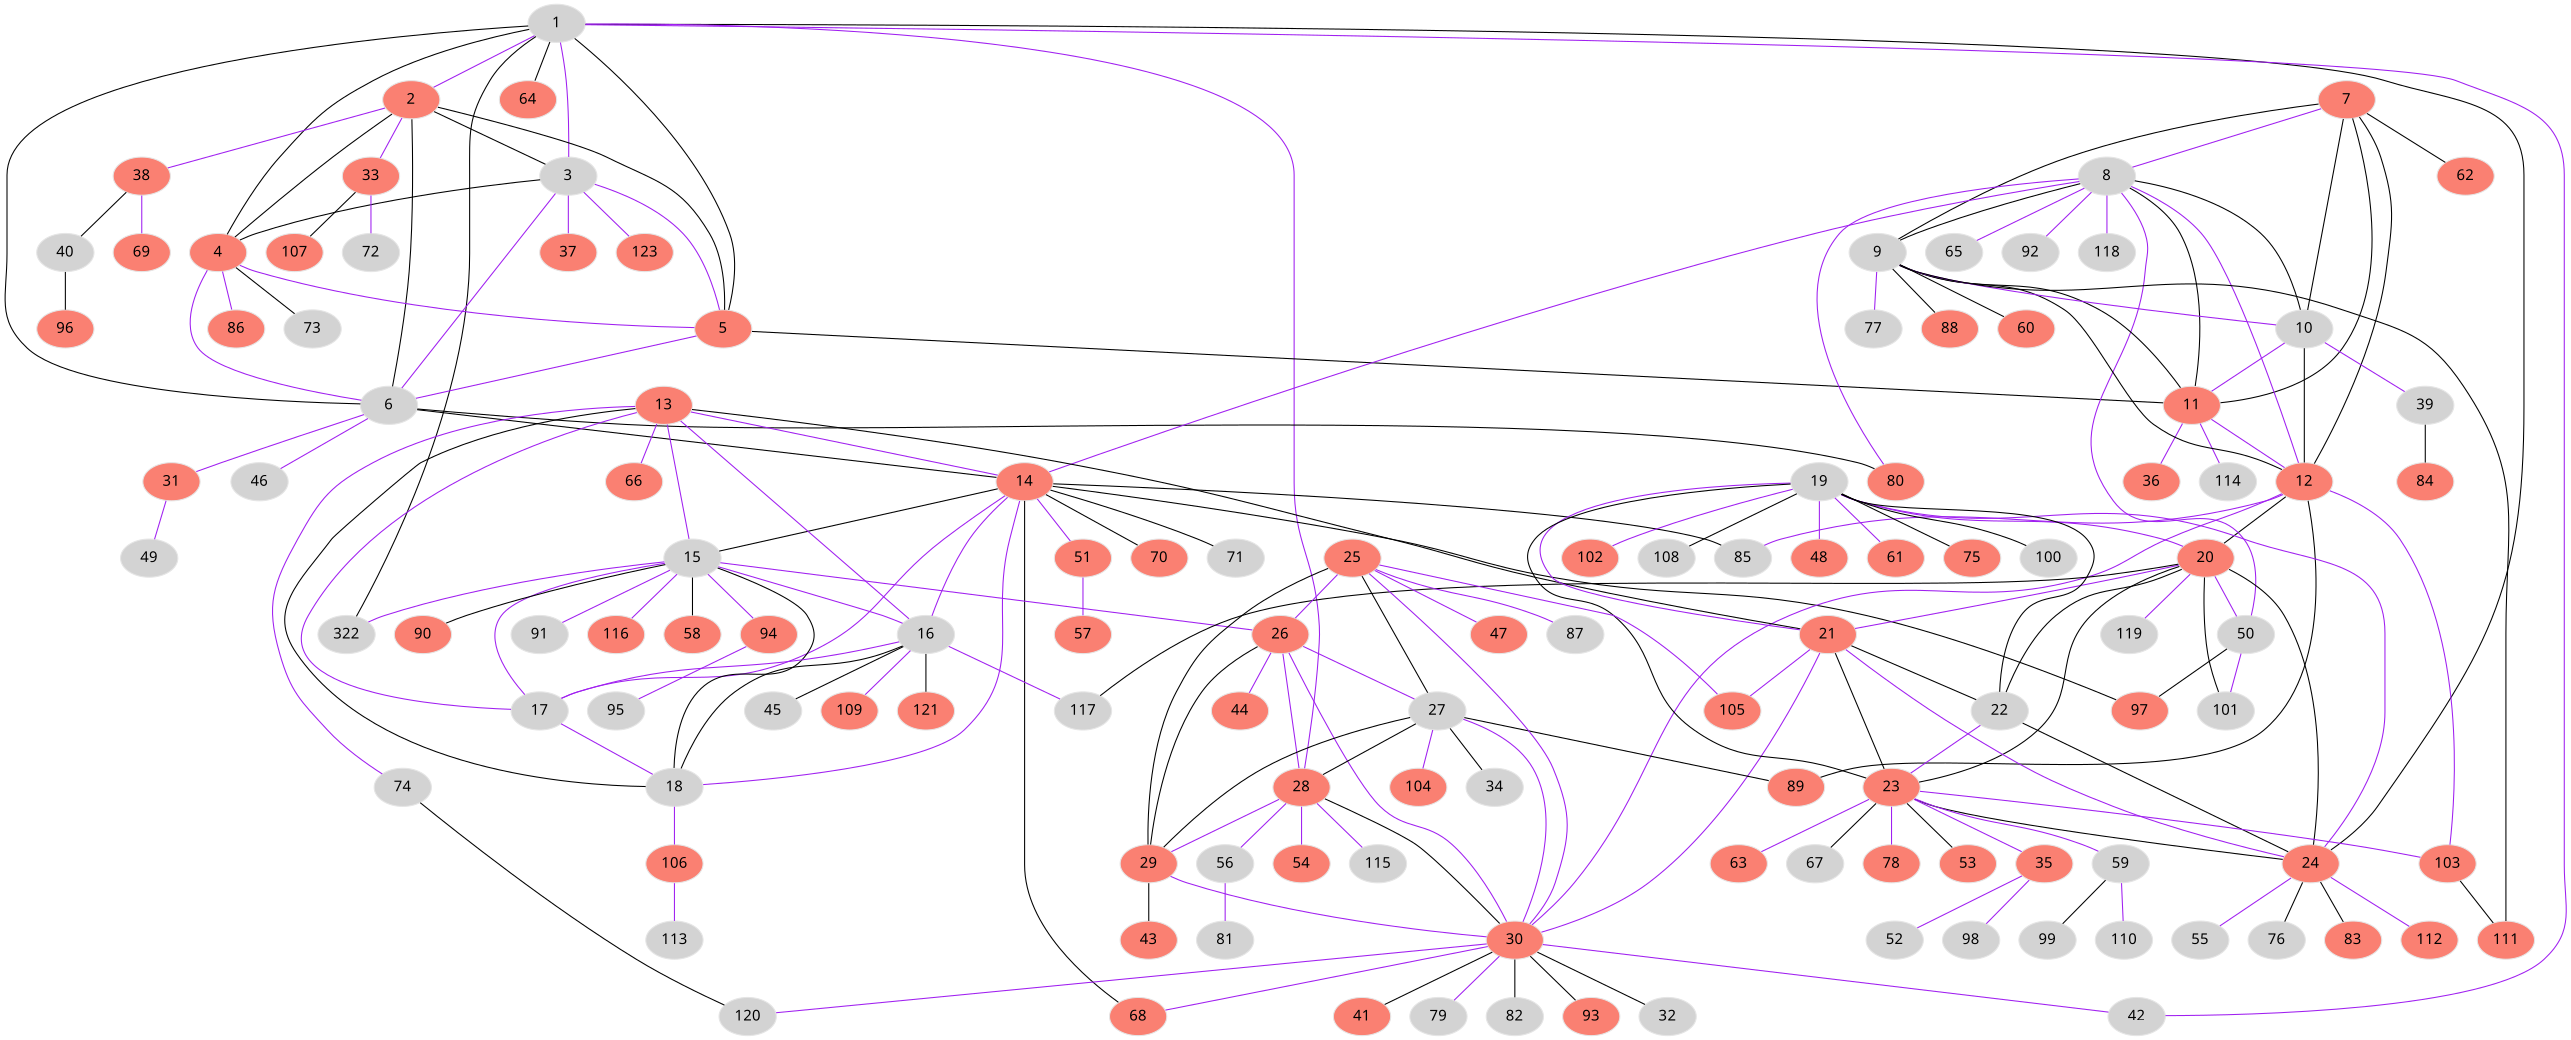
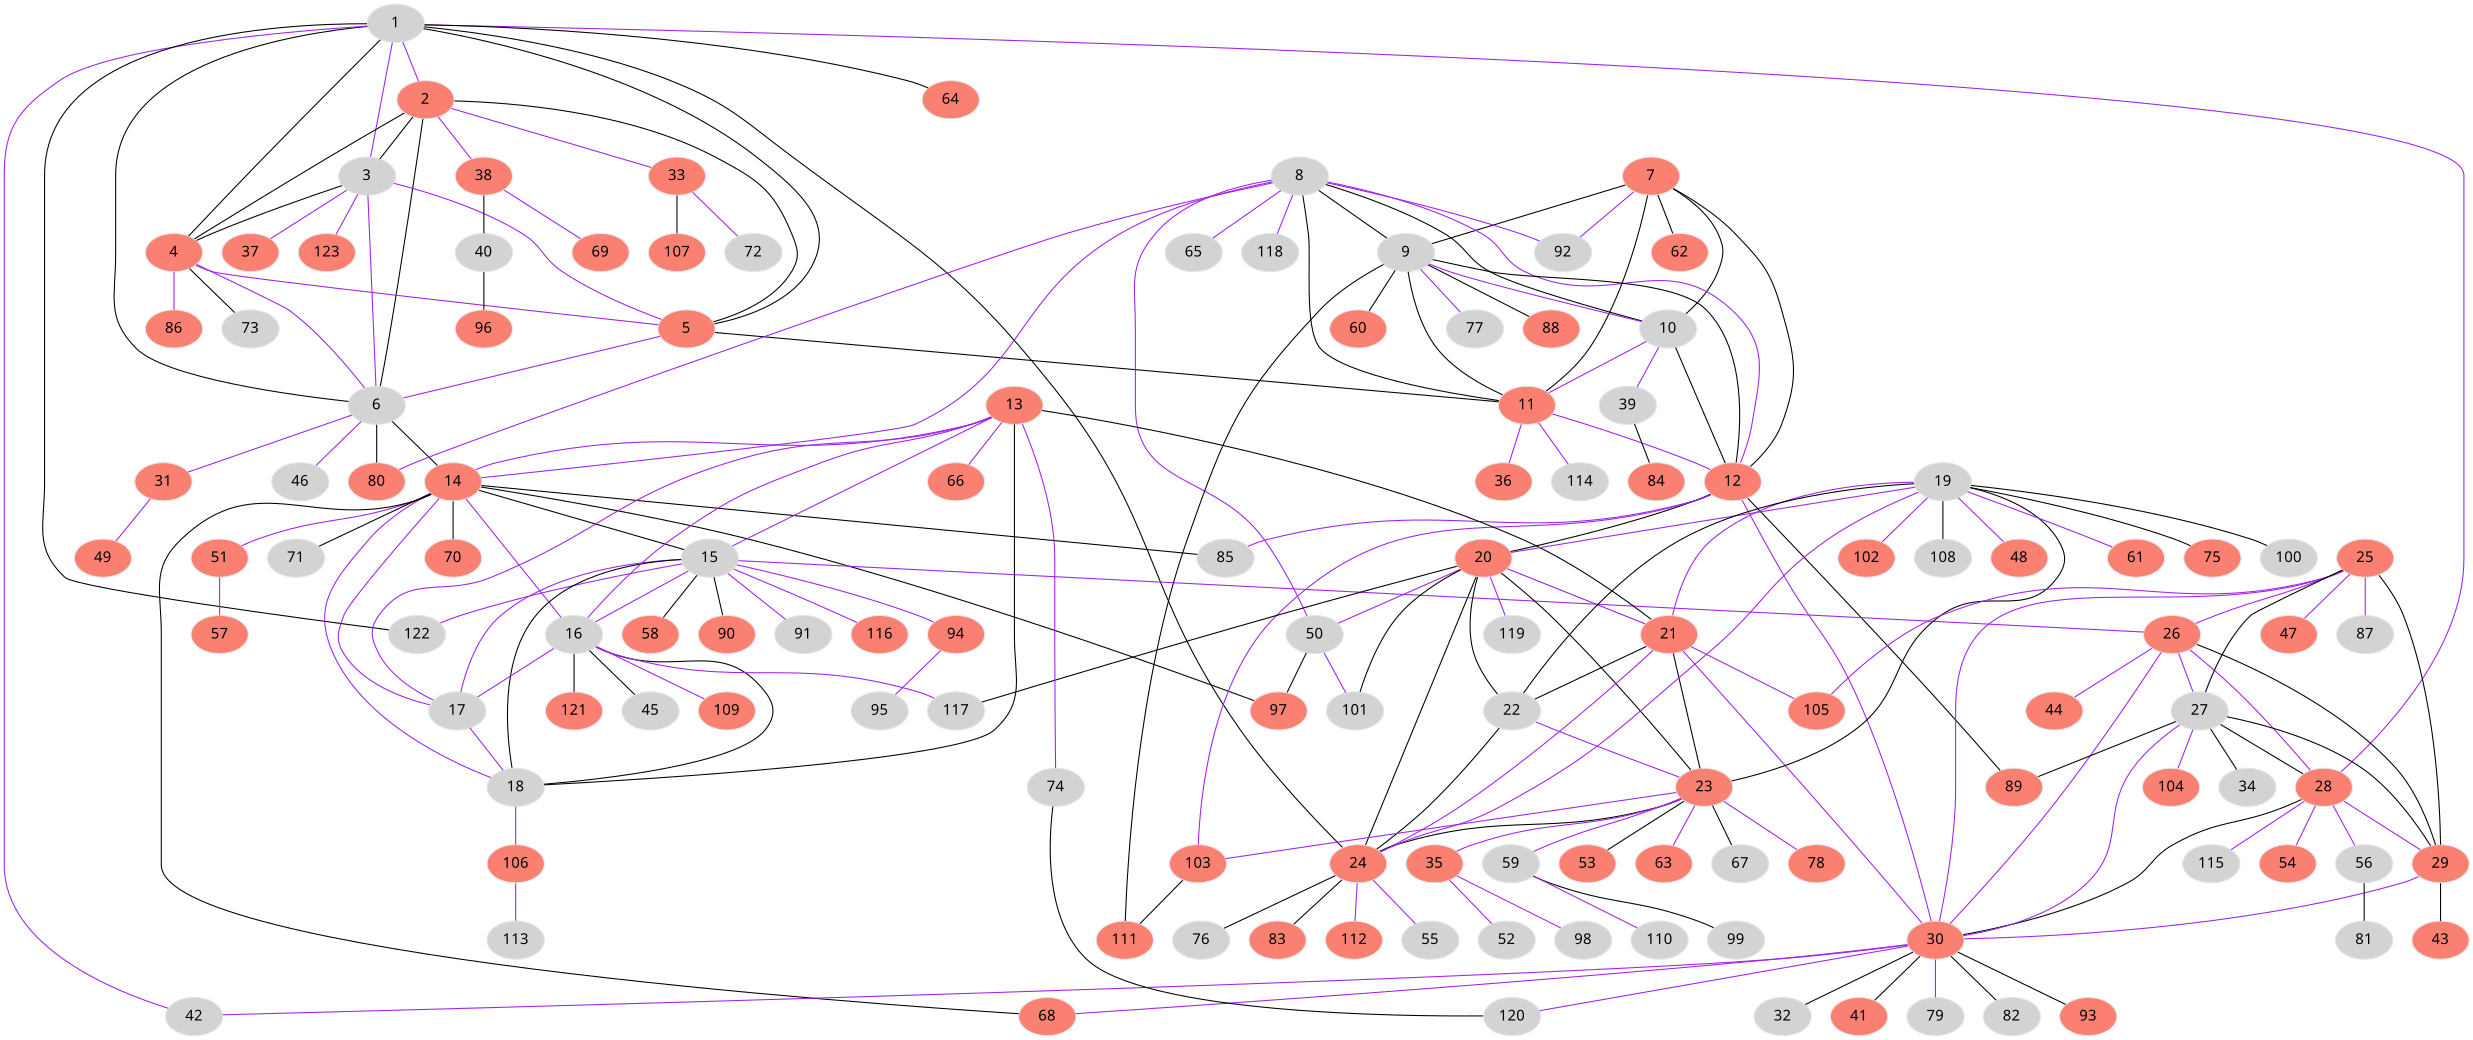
(2227, 138) -> (1607, 214)
(149, 558) -> (103, 558)
(347, 635) -> (417, 635)
(1225, 902) -> (2364, 902)
